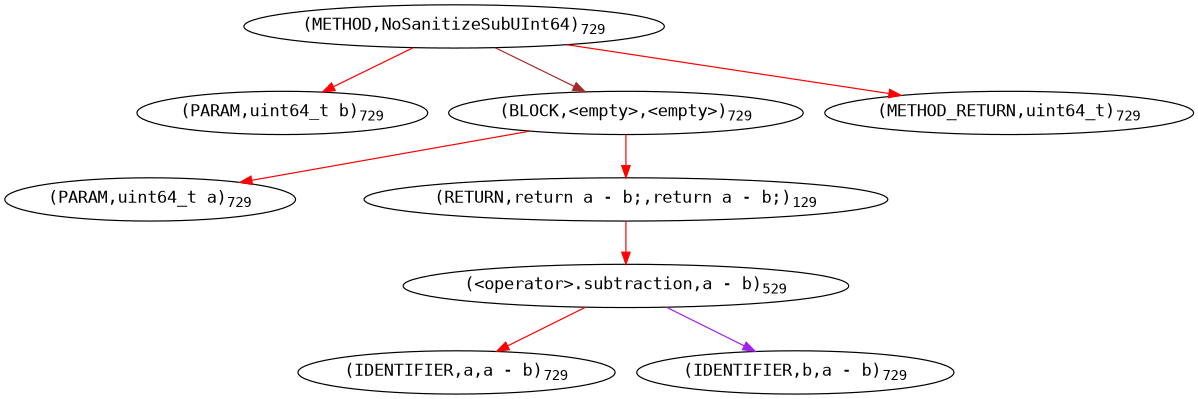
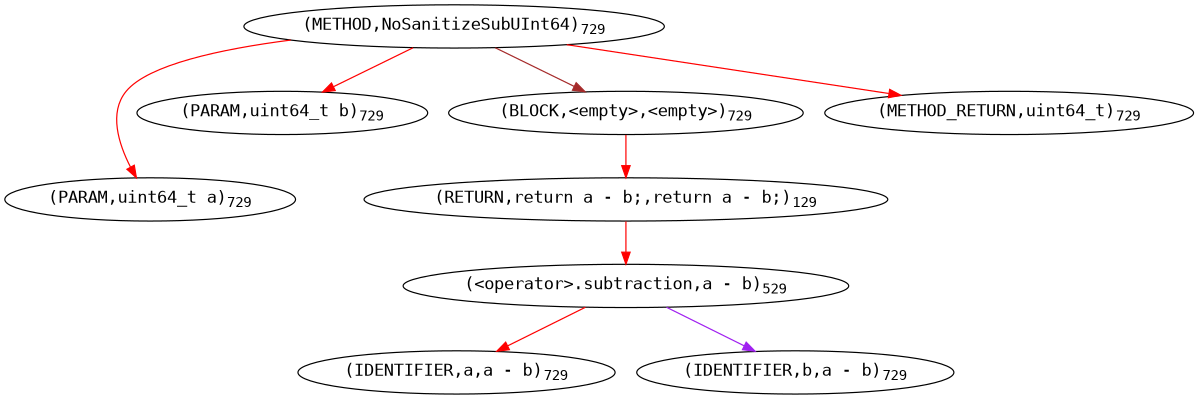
(391, 156) -> (166, 67)
